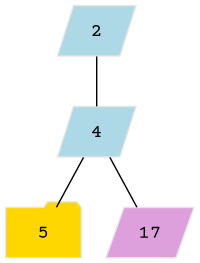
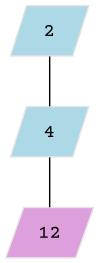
(43, 233) -> none
(150, 233) -> (50, 233)
